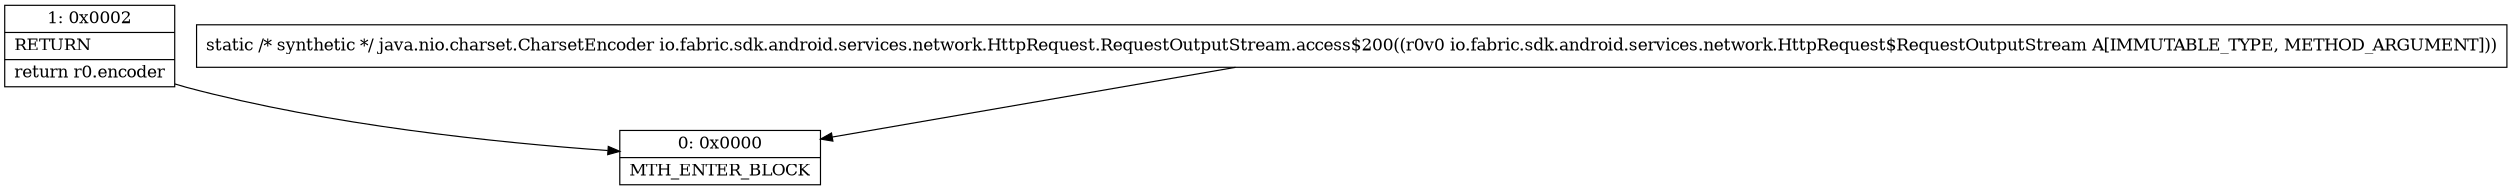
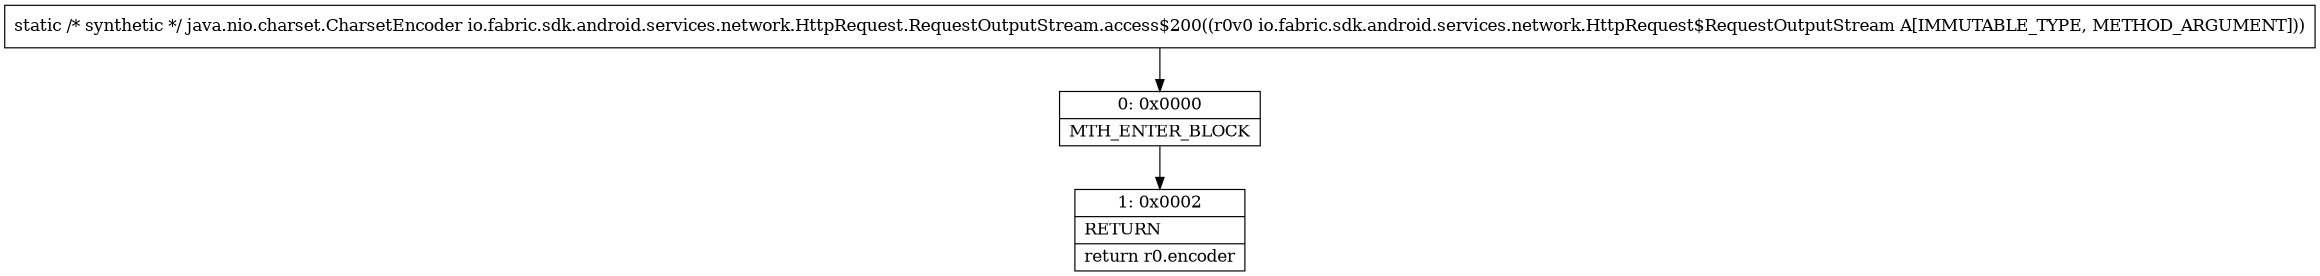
(390, 127) -> (1160, 162)
